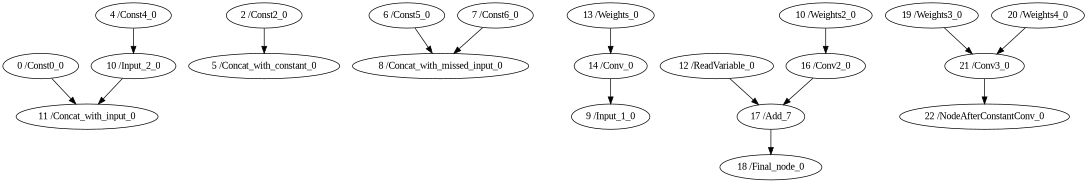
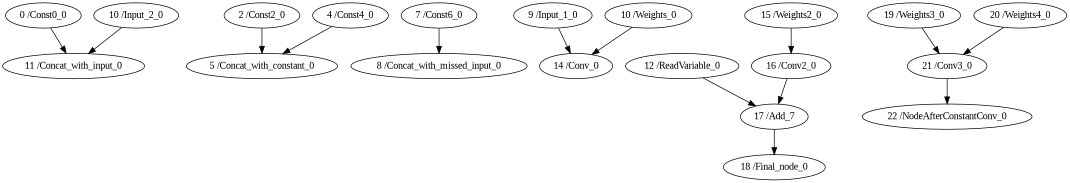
(407, 15) -> none
(611, 15) -> (648, 15)
(826, 15) -> (791, 15)
(133, 37) -> (310, 38)
(611, 88) -> (563, 37)
